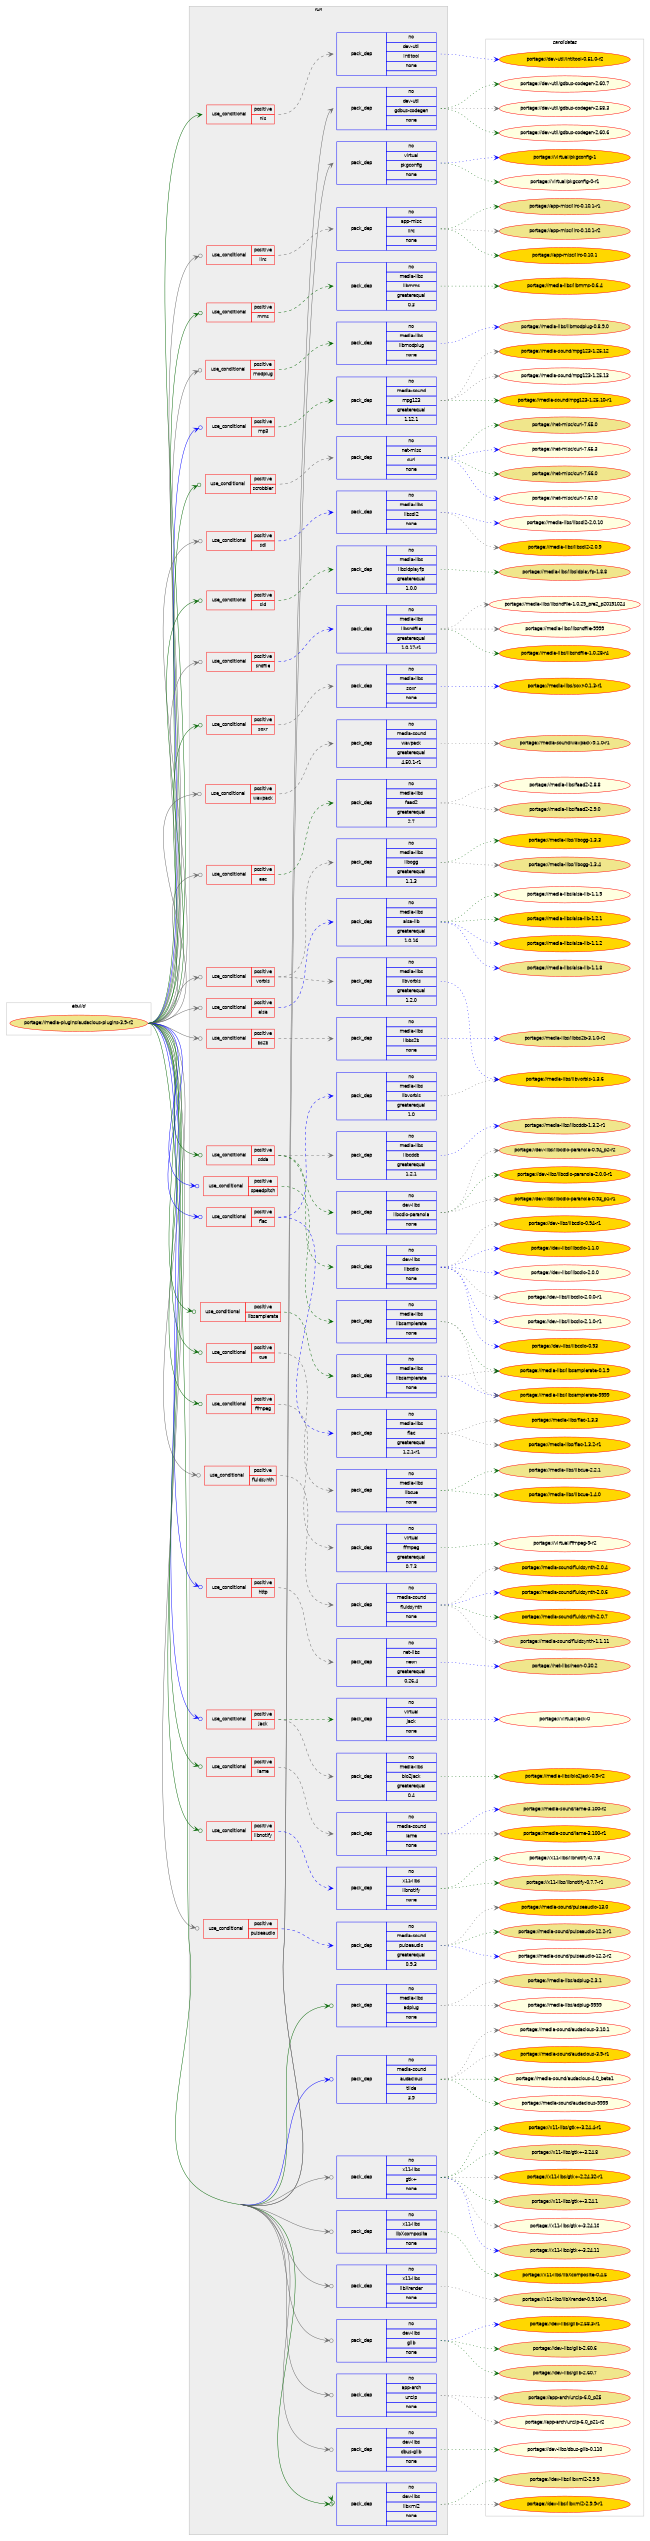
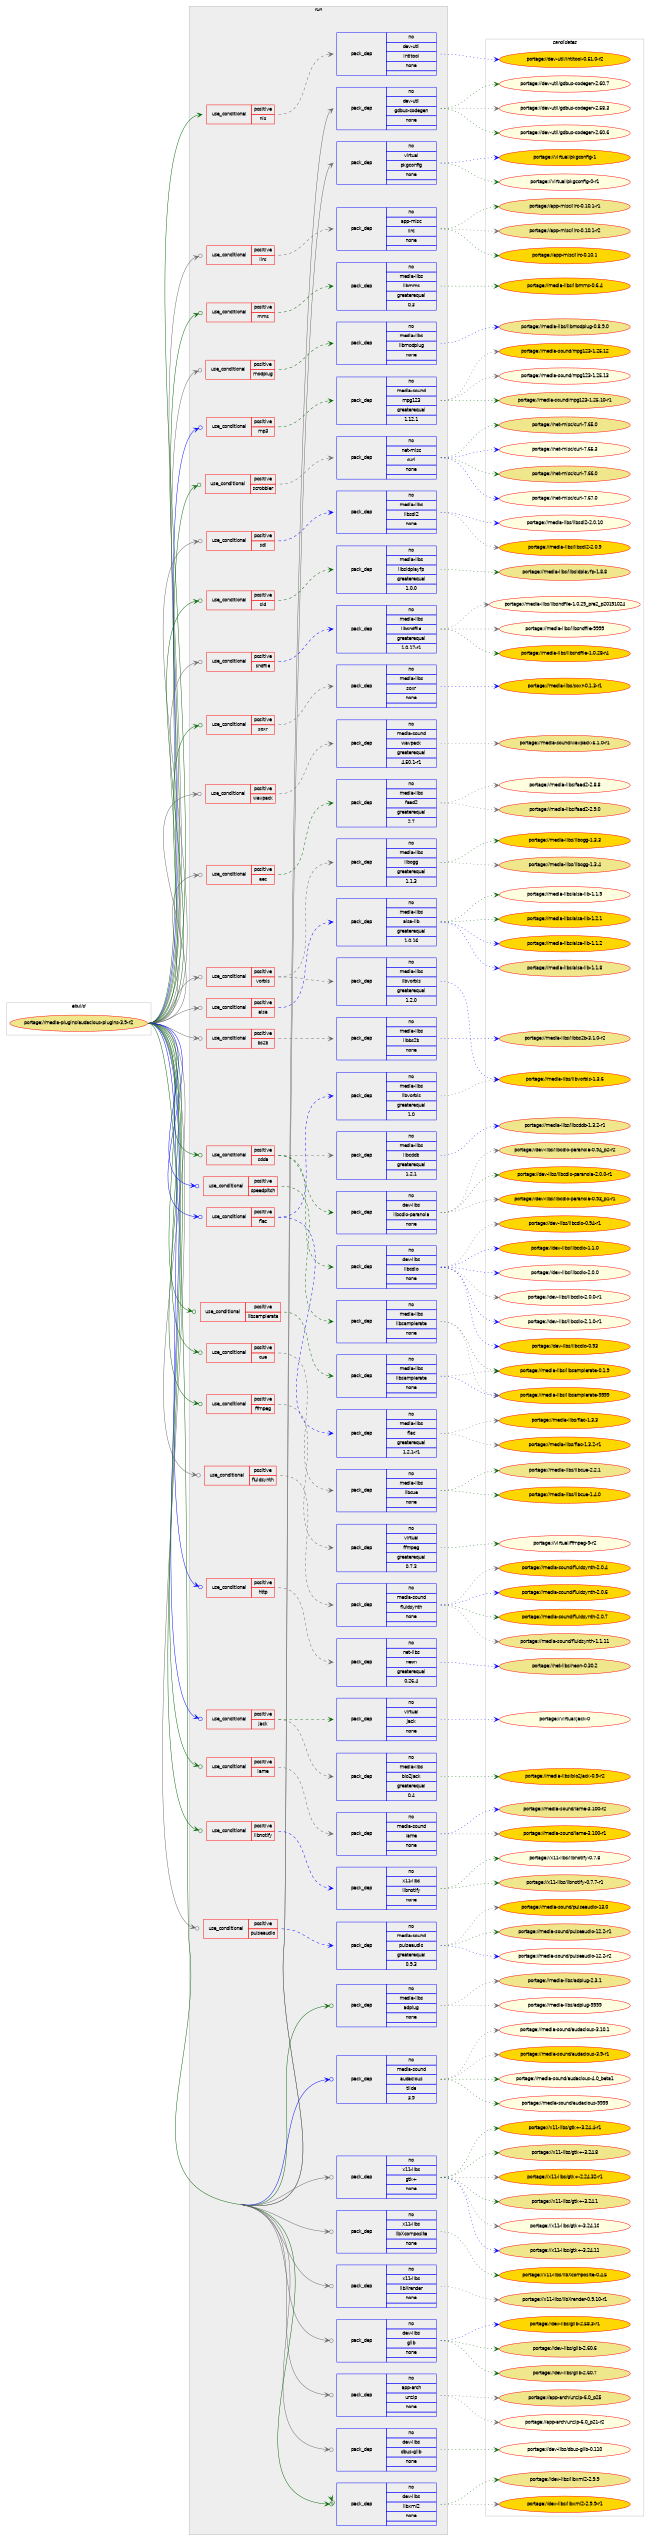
(565, 401) -> (565, 401)
(565, 743) -> (565, 743)
